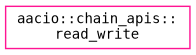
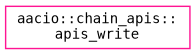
(98, 27) -> (98, 27)
